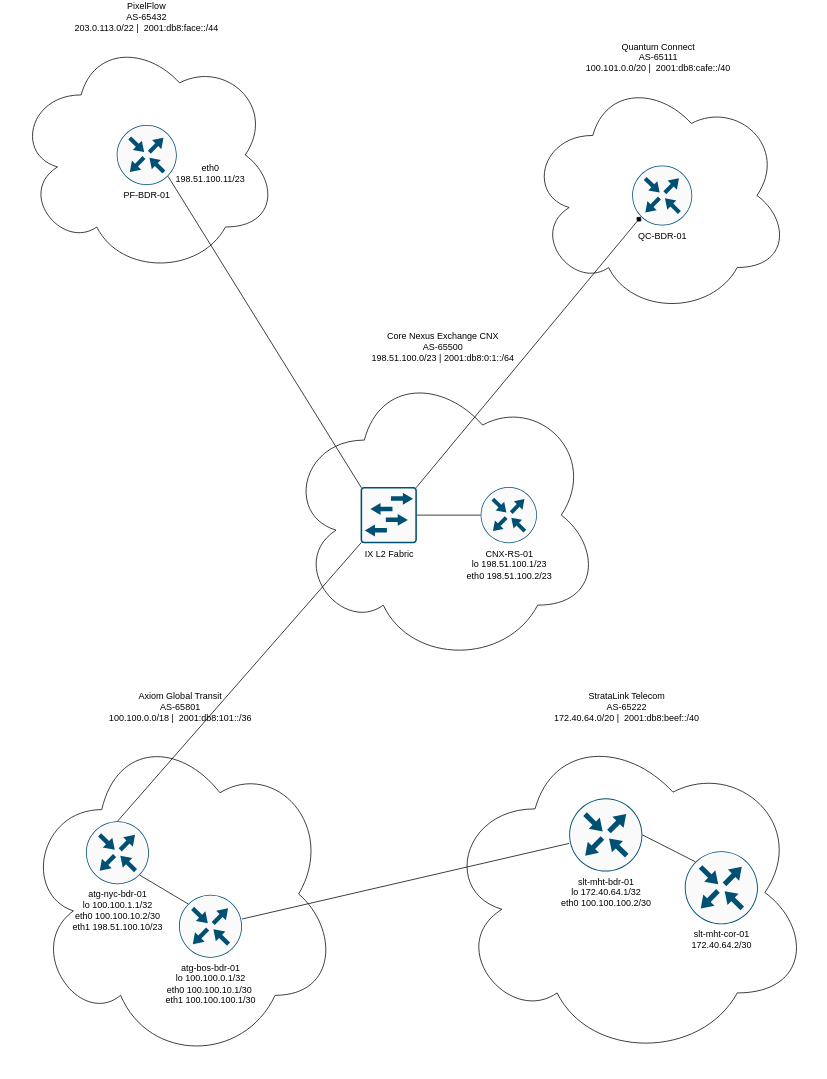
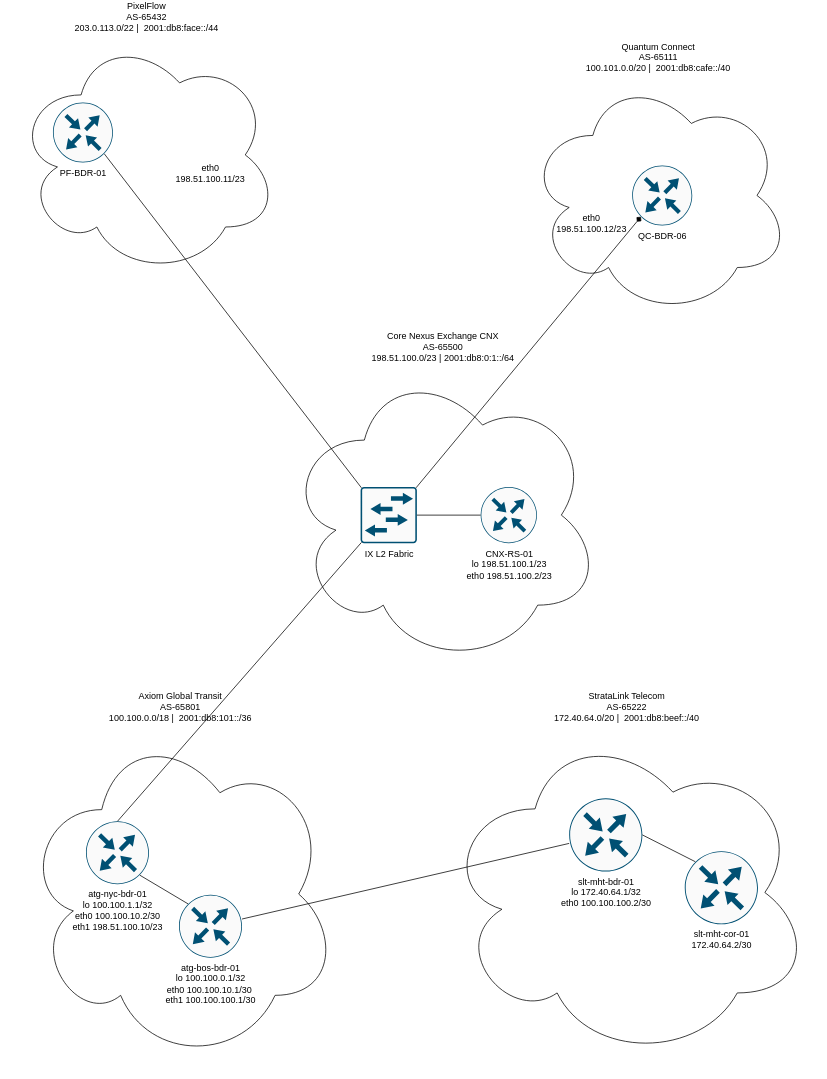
(147, 155) -> (83, 132)
none -> (591, 223)
(662, 236) -> (662, 236)
